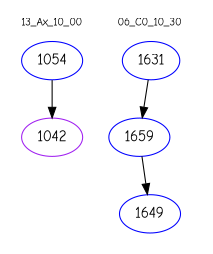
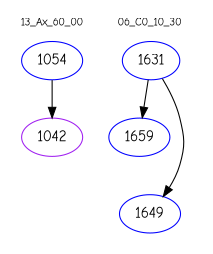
(52, 23) -> (52, 23)
(144, 170) -> (183, 133)
